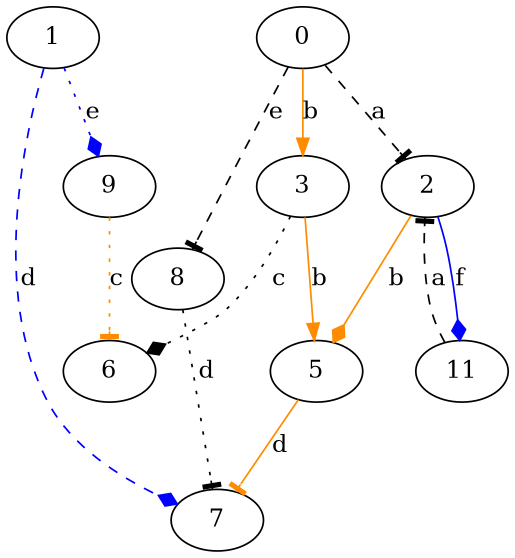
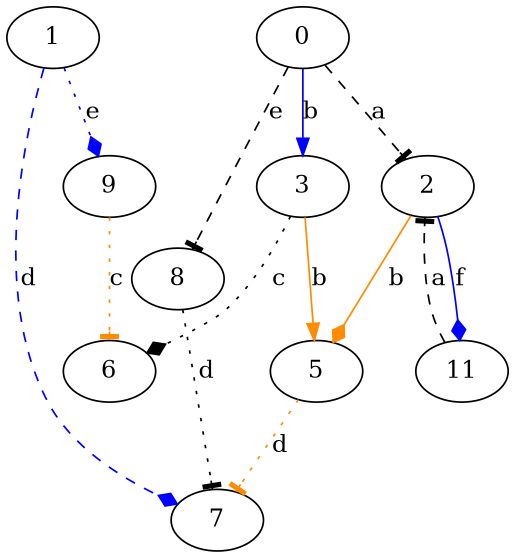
(303, 103) -> (303, 103)
(270, 442) -> (270, 442)
